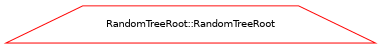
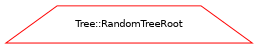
(191, 24) -> (129, 24)
